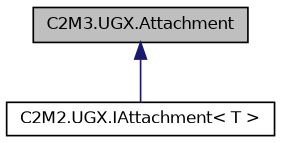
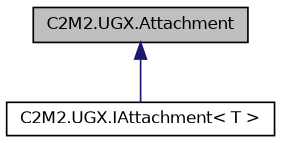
(141, 25) -> (141, 25)
